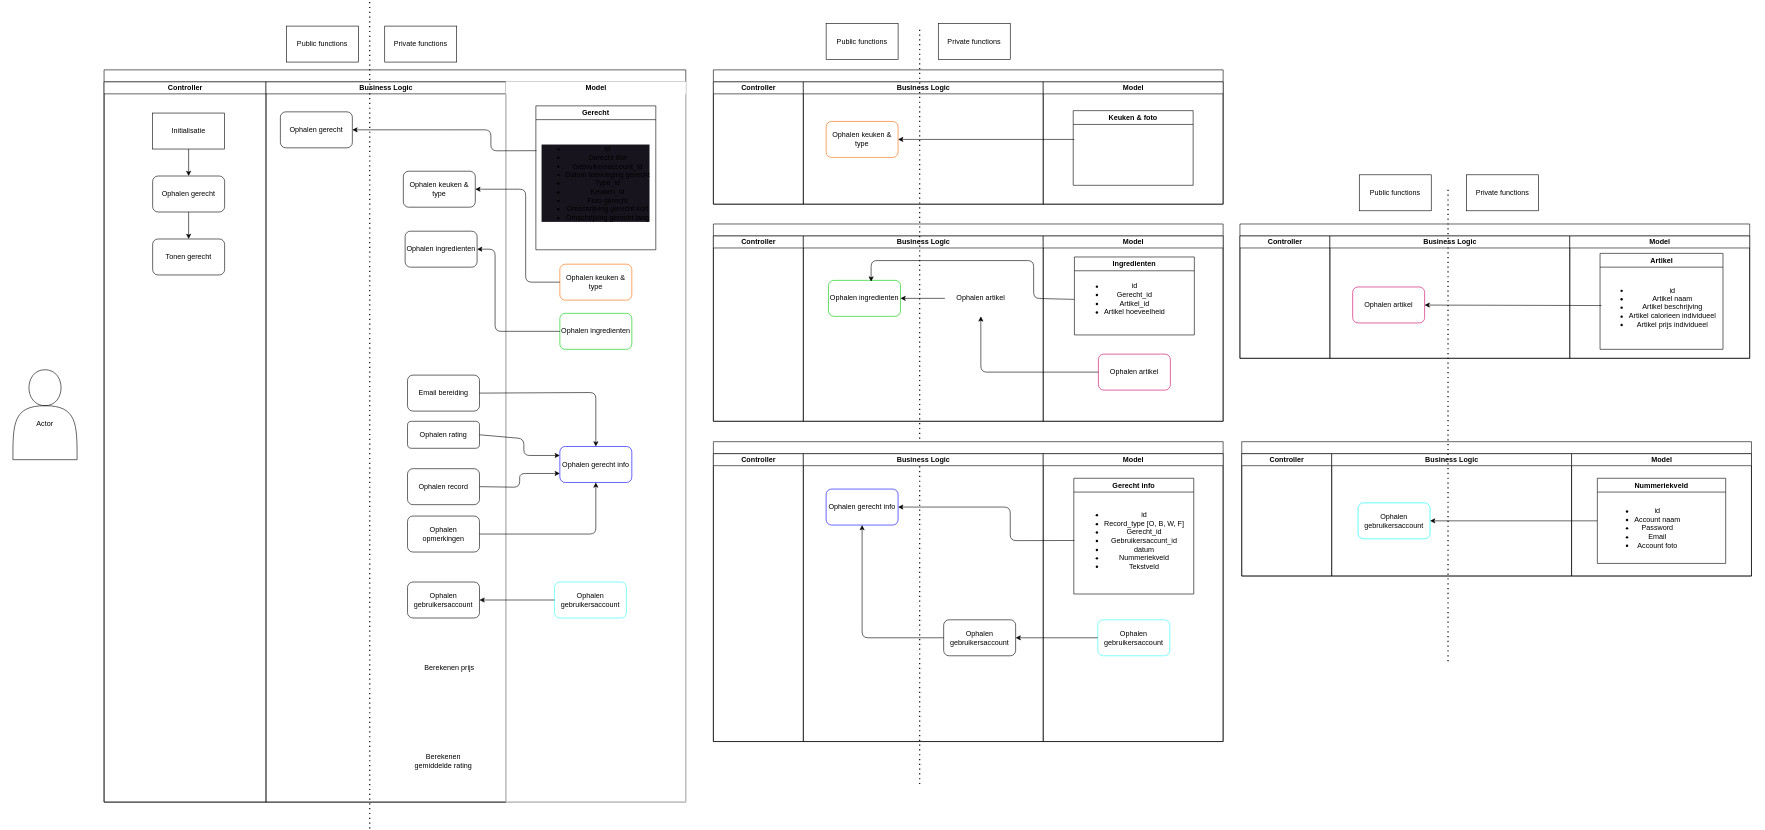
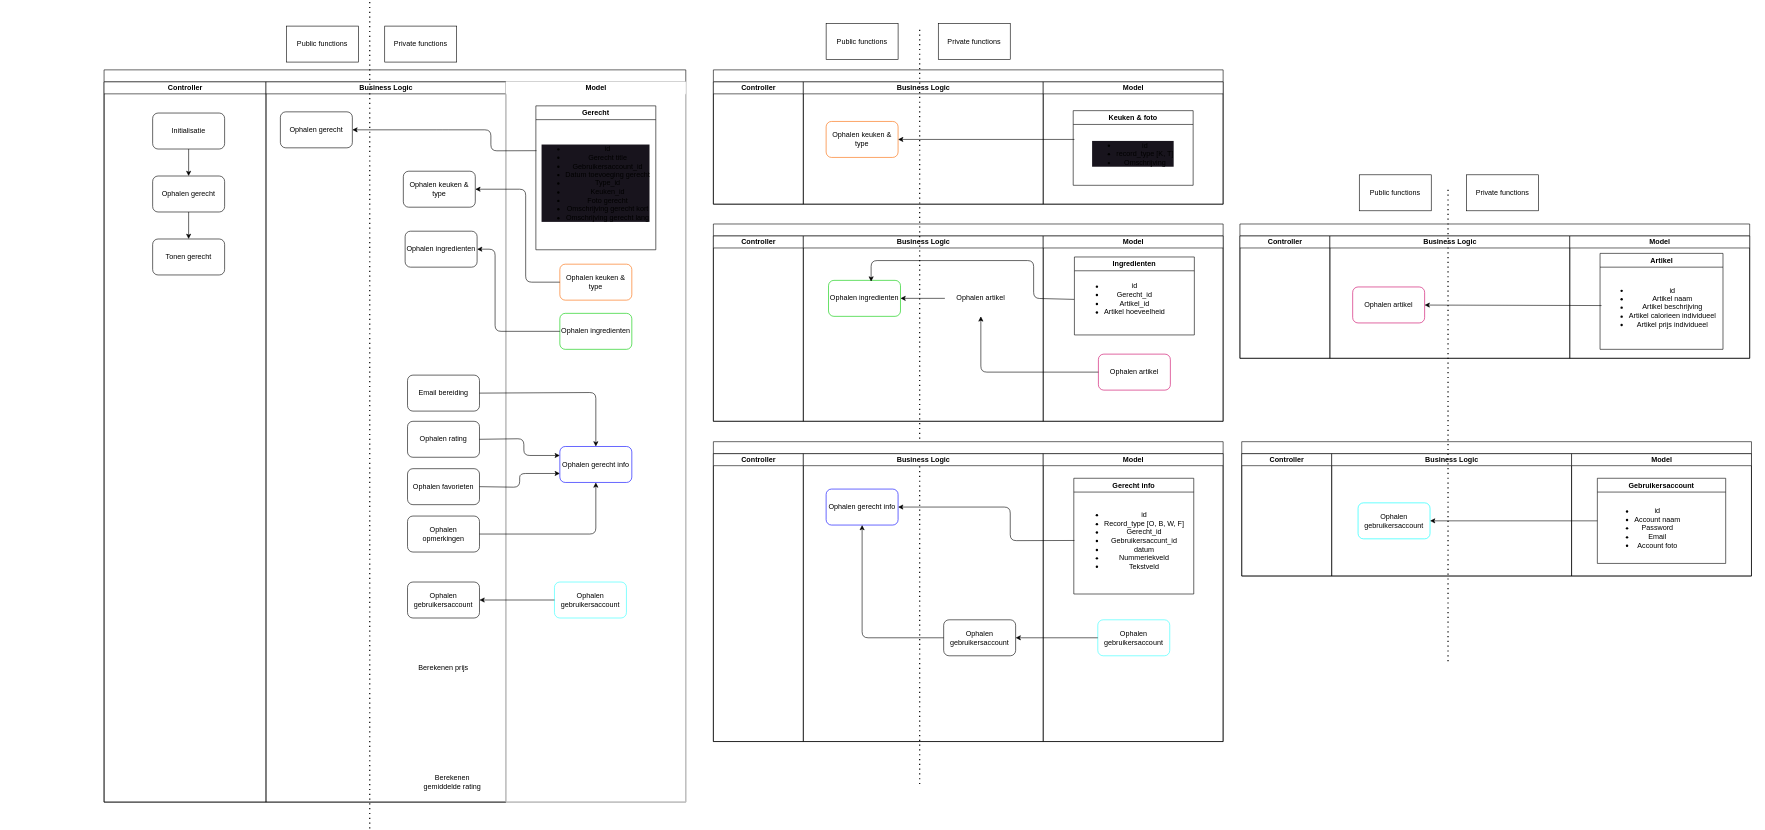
(188, 131) -> (188, 131)
none -> (1133, 154)
(44, 415) -> none
(443, 435) -> (443, 440)
(1662, 486) -> (1662, 486)
(443, 487) -> (443, 487)
(449, 668) -> (443, 668)
(443, 762) -> (452, 783)
